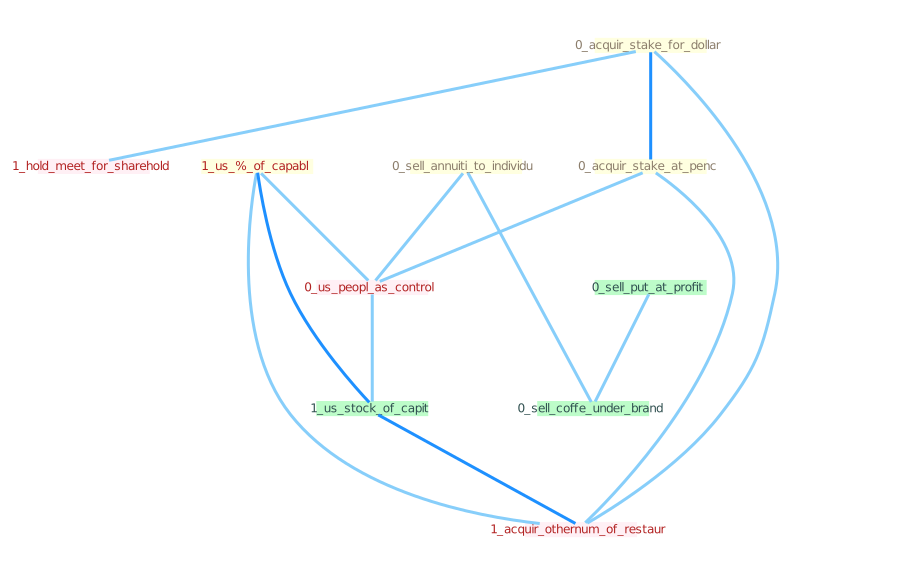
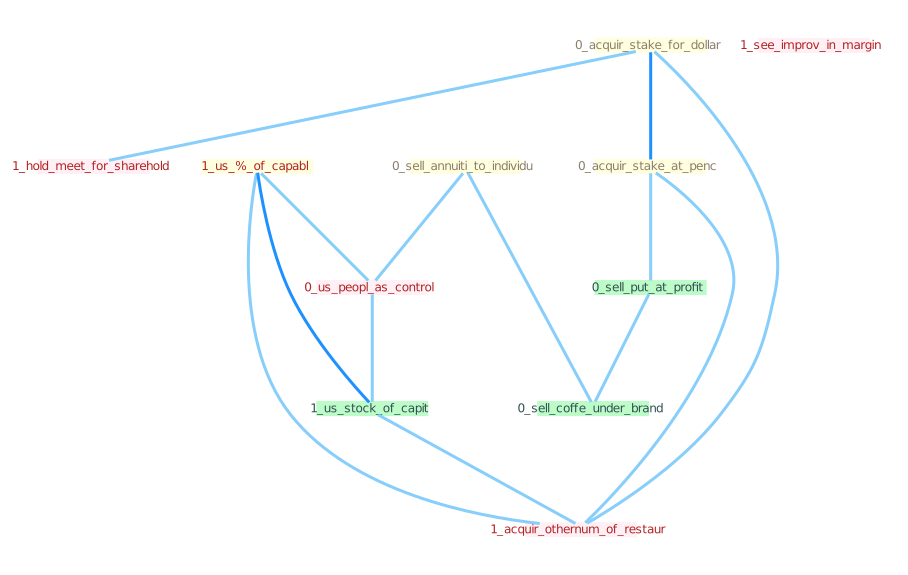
none -> (814, 45)
(518, 224) -> (651, 227)
(477, 469) -> (477, 469)
